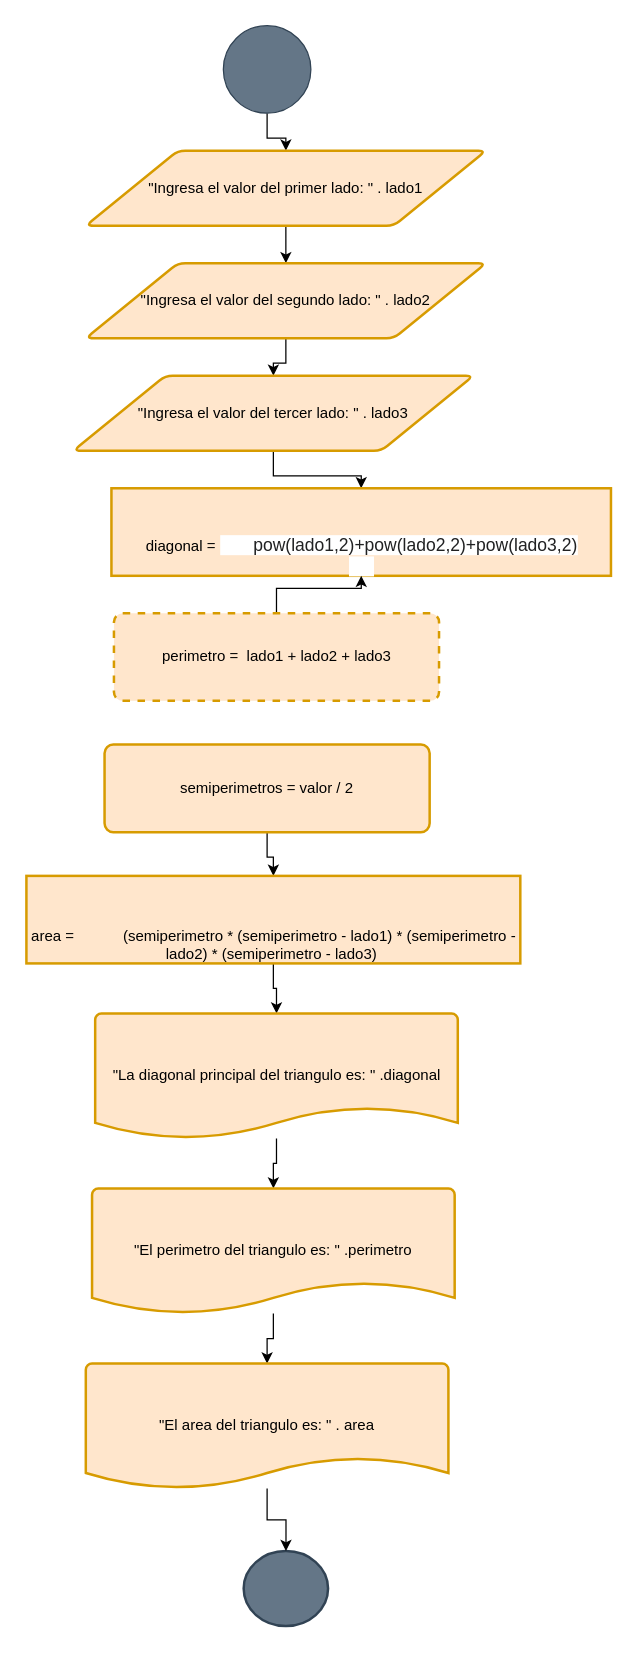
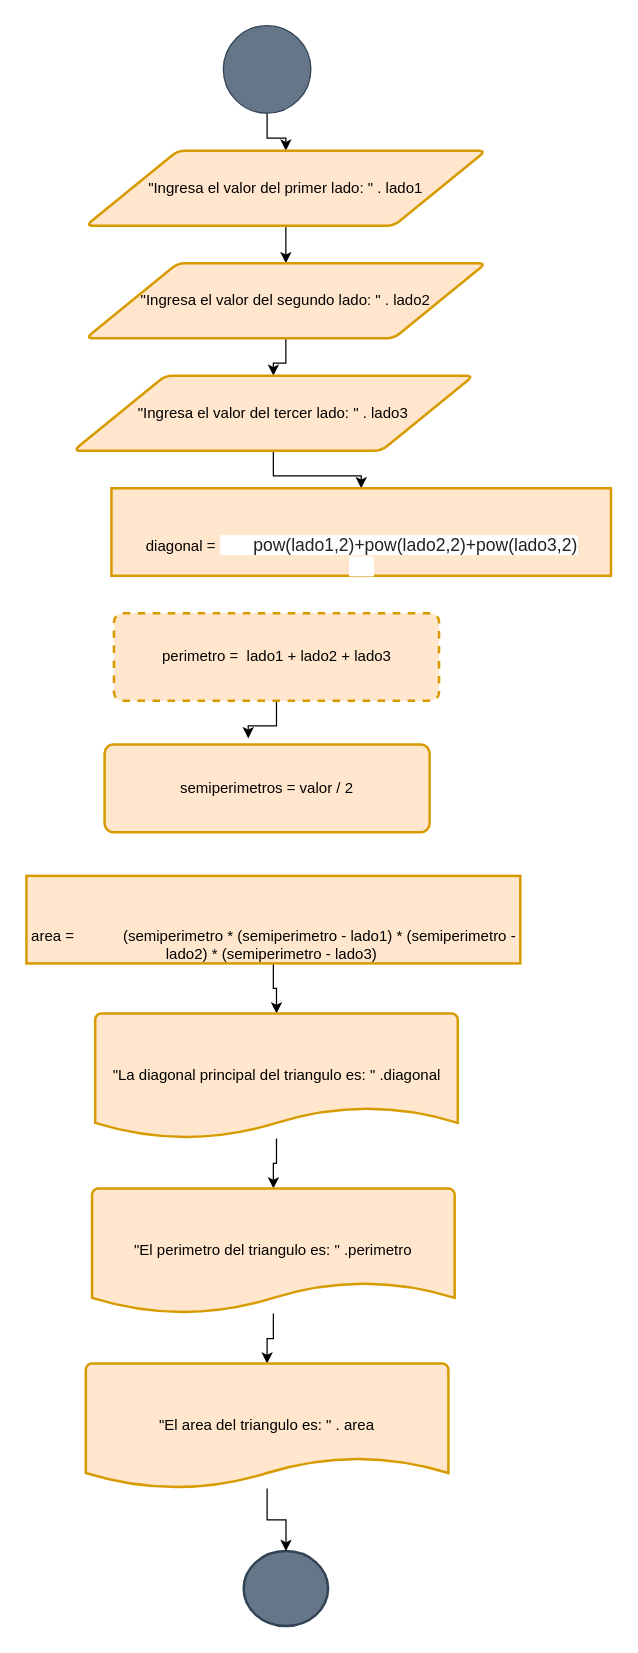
(308, 588) -> (273, 726)
(267, 852) -> none
